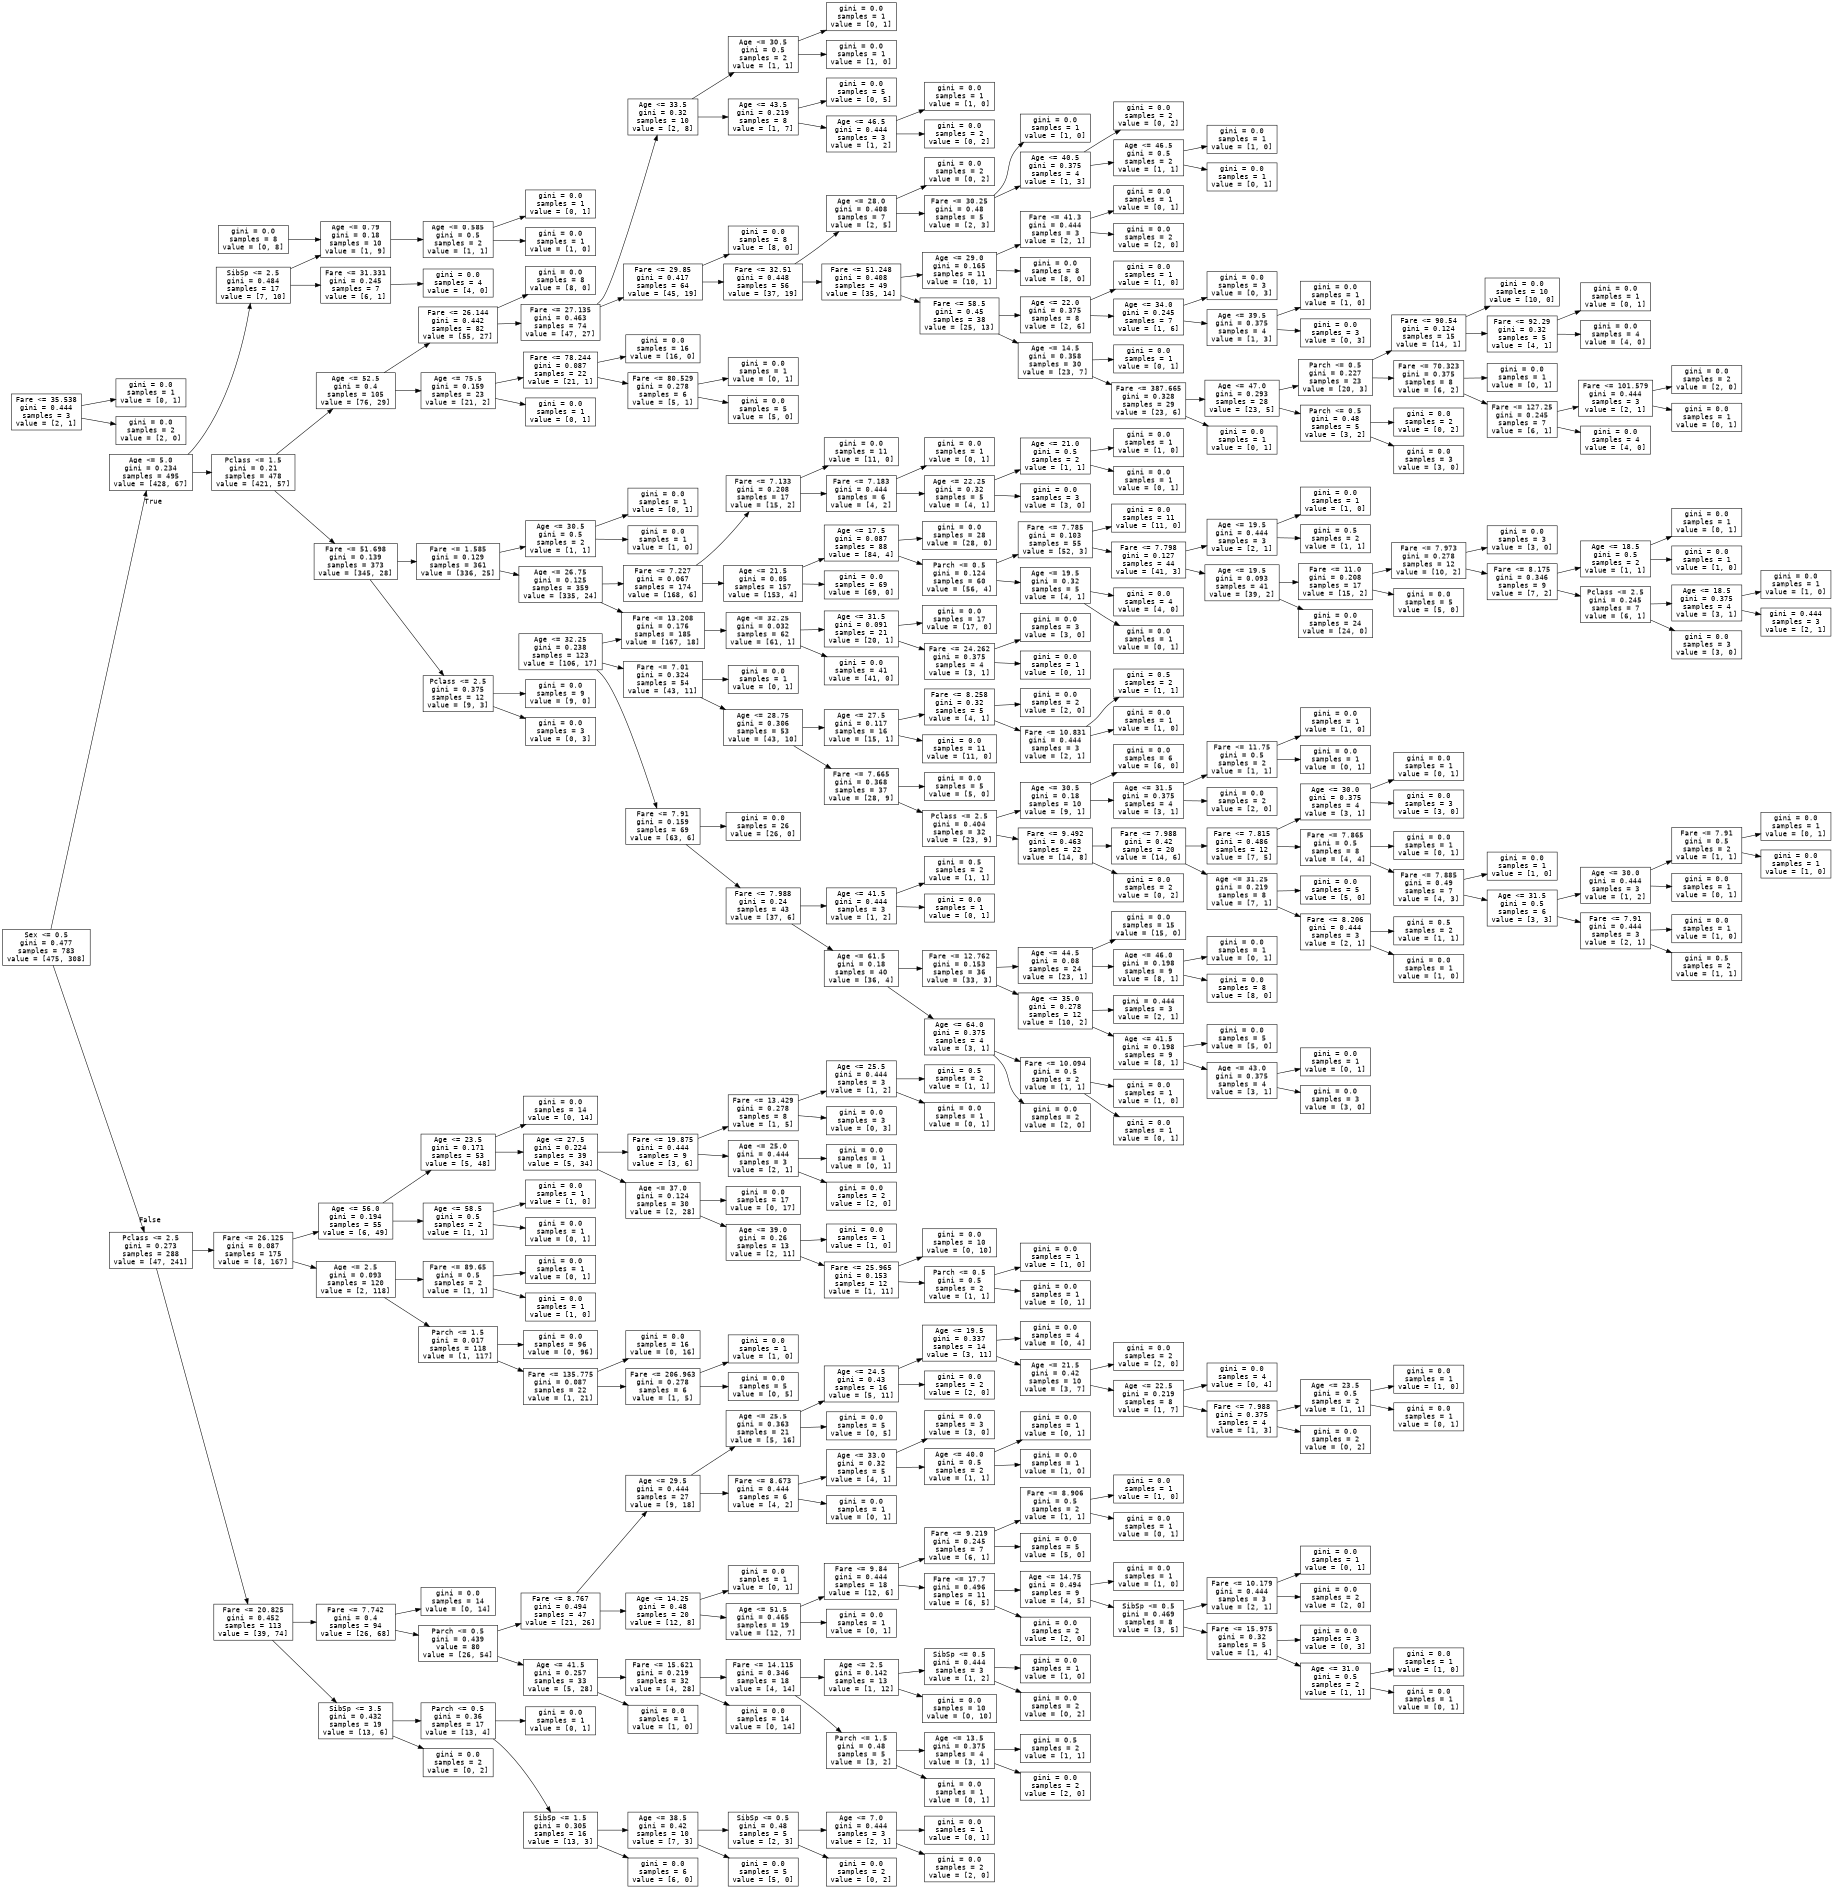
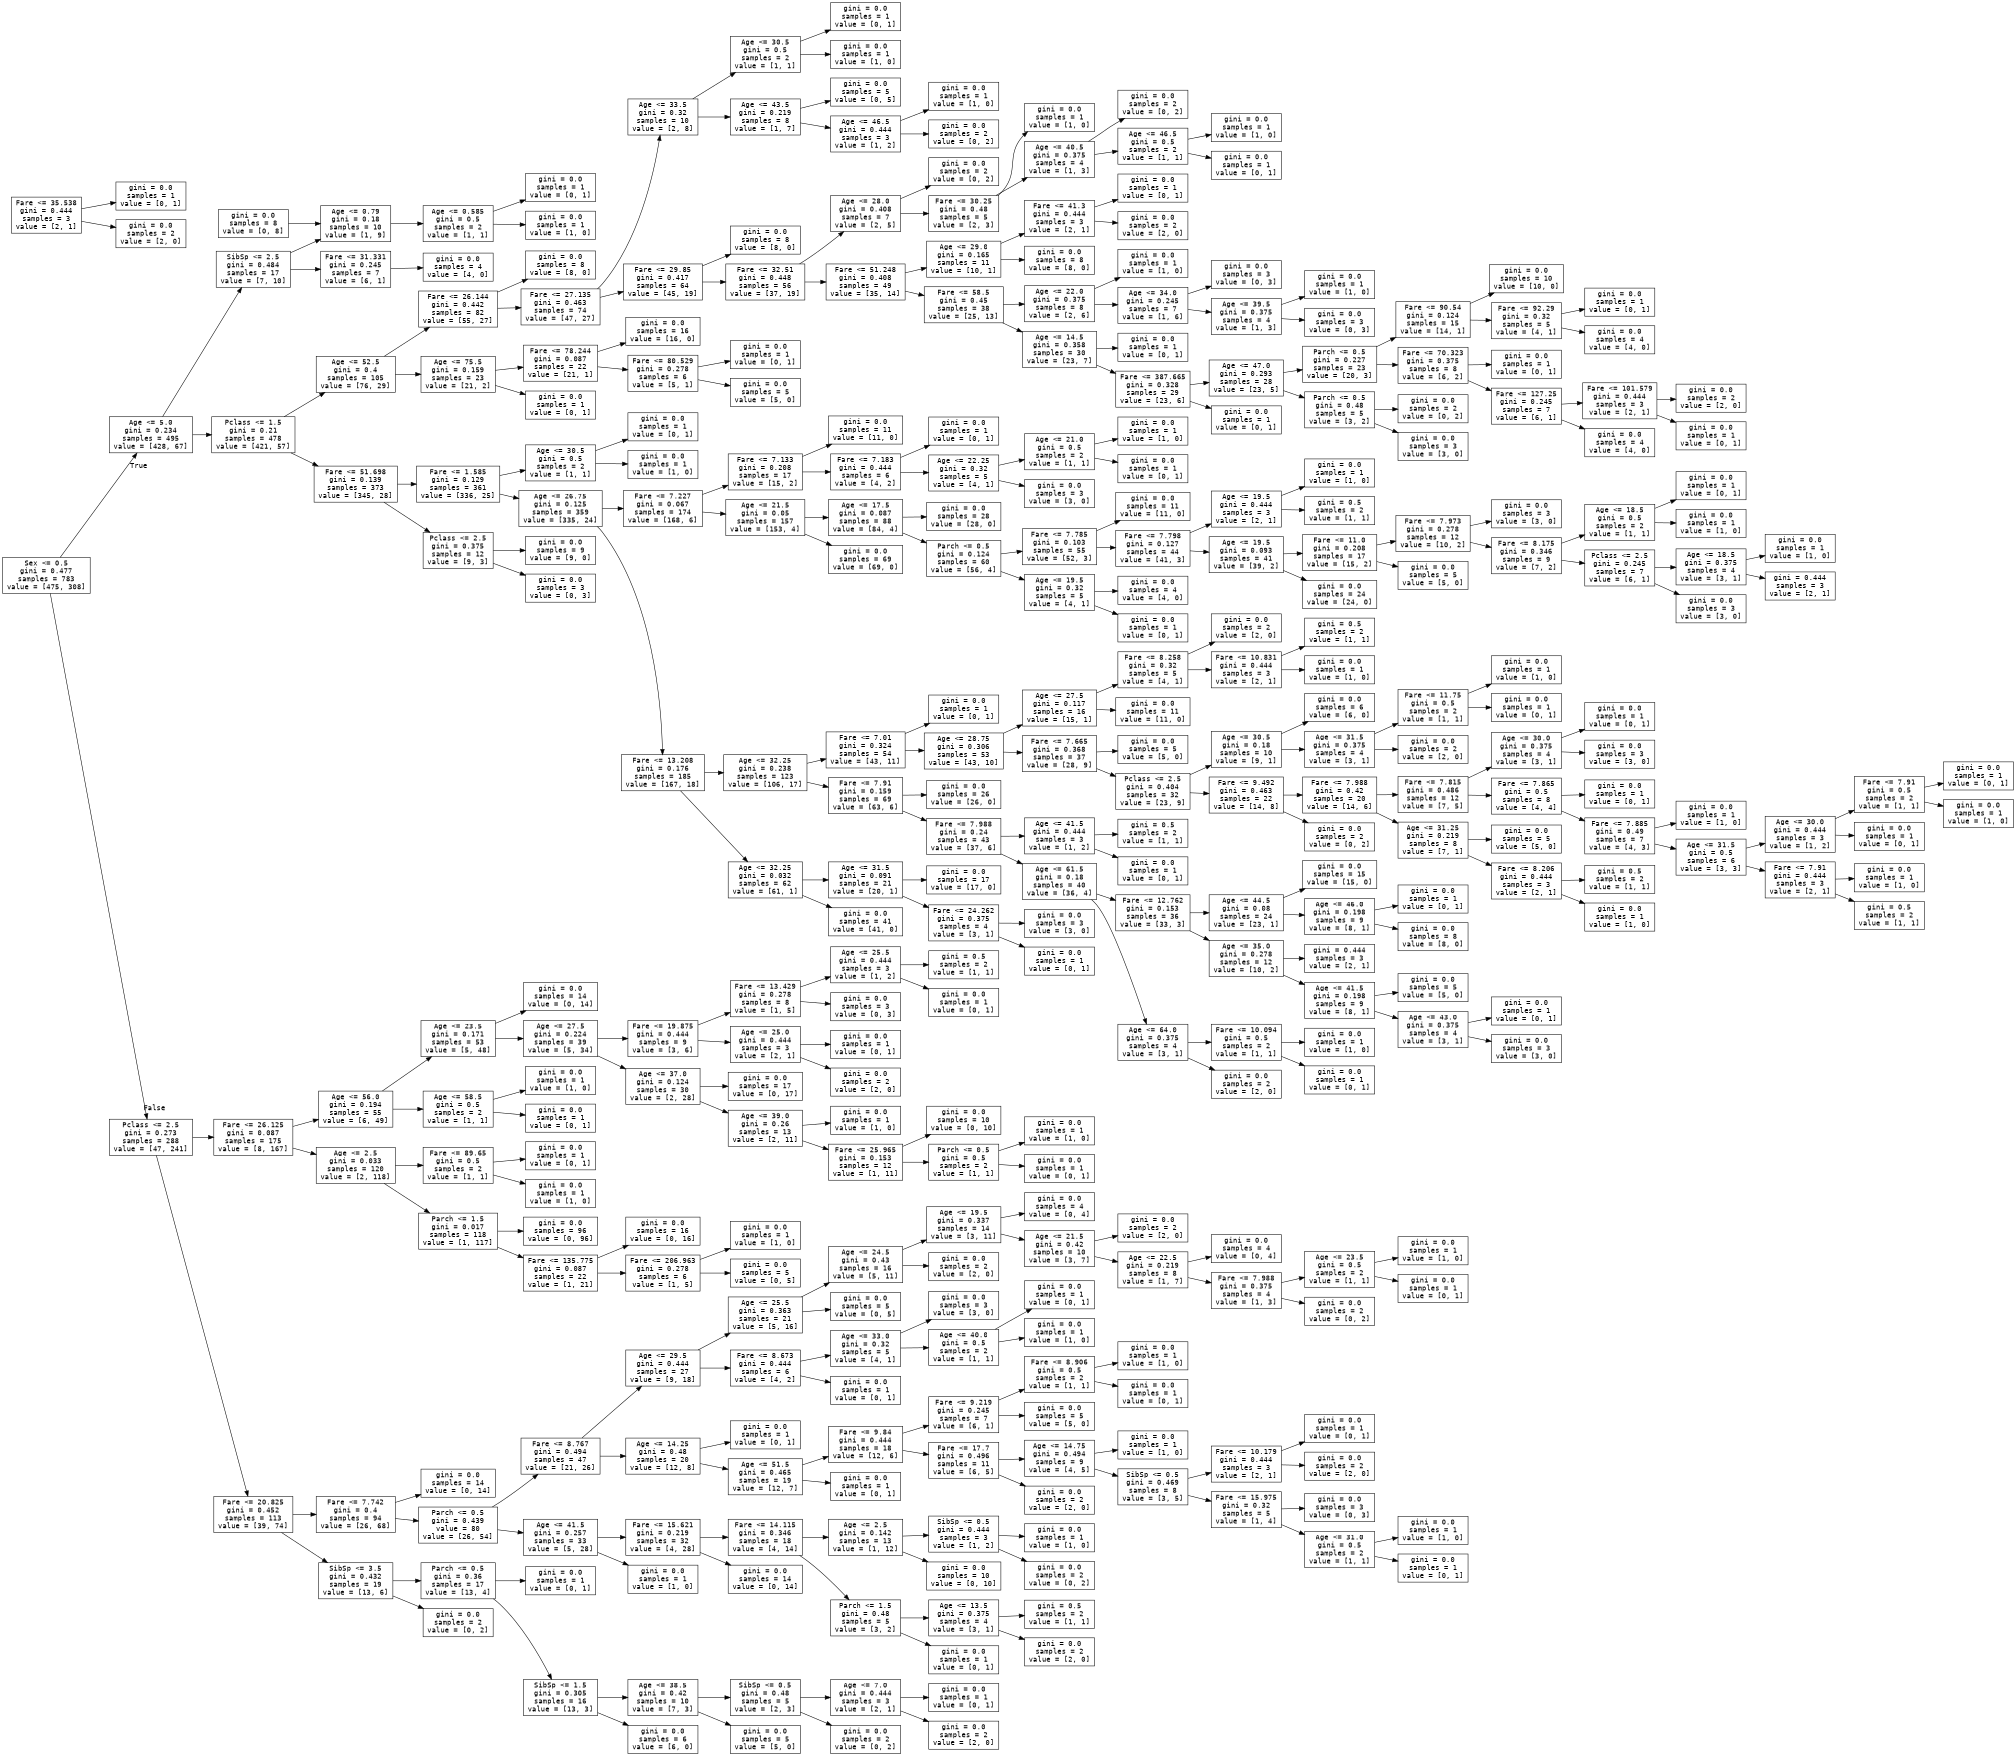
(609, 642) -> (712, 773)
(356, 1279) -> (356, 1165)
